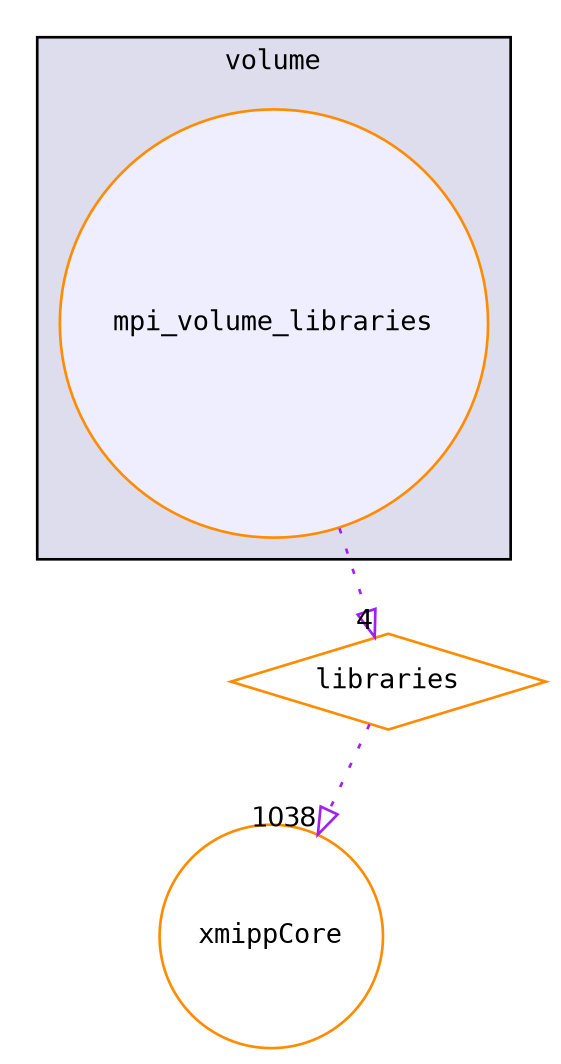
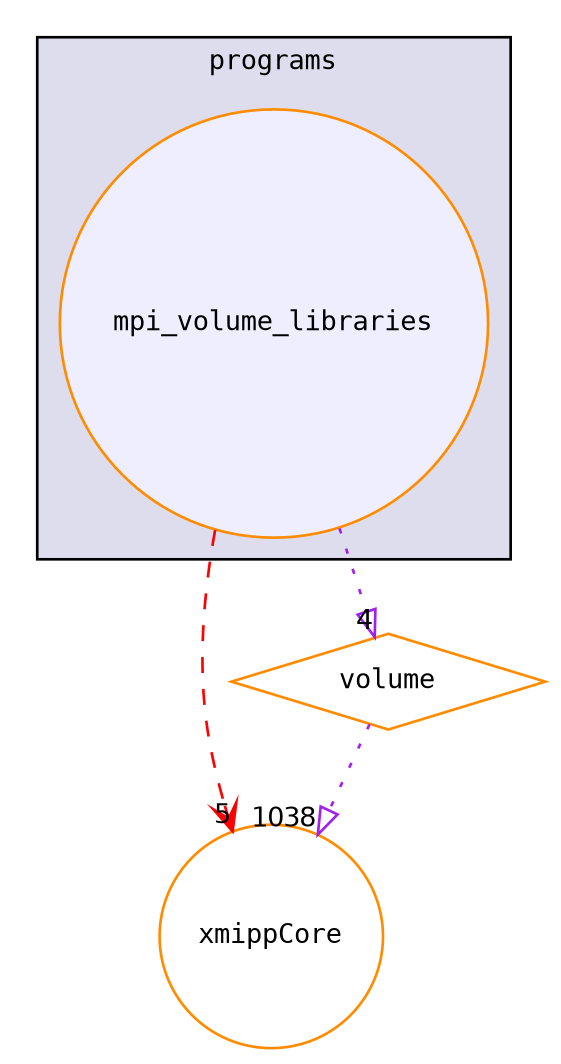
(274, 63) -> (274, 63)
none -> (203, 669)
(388, 682) -> (388, 682)
